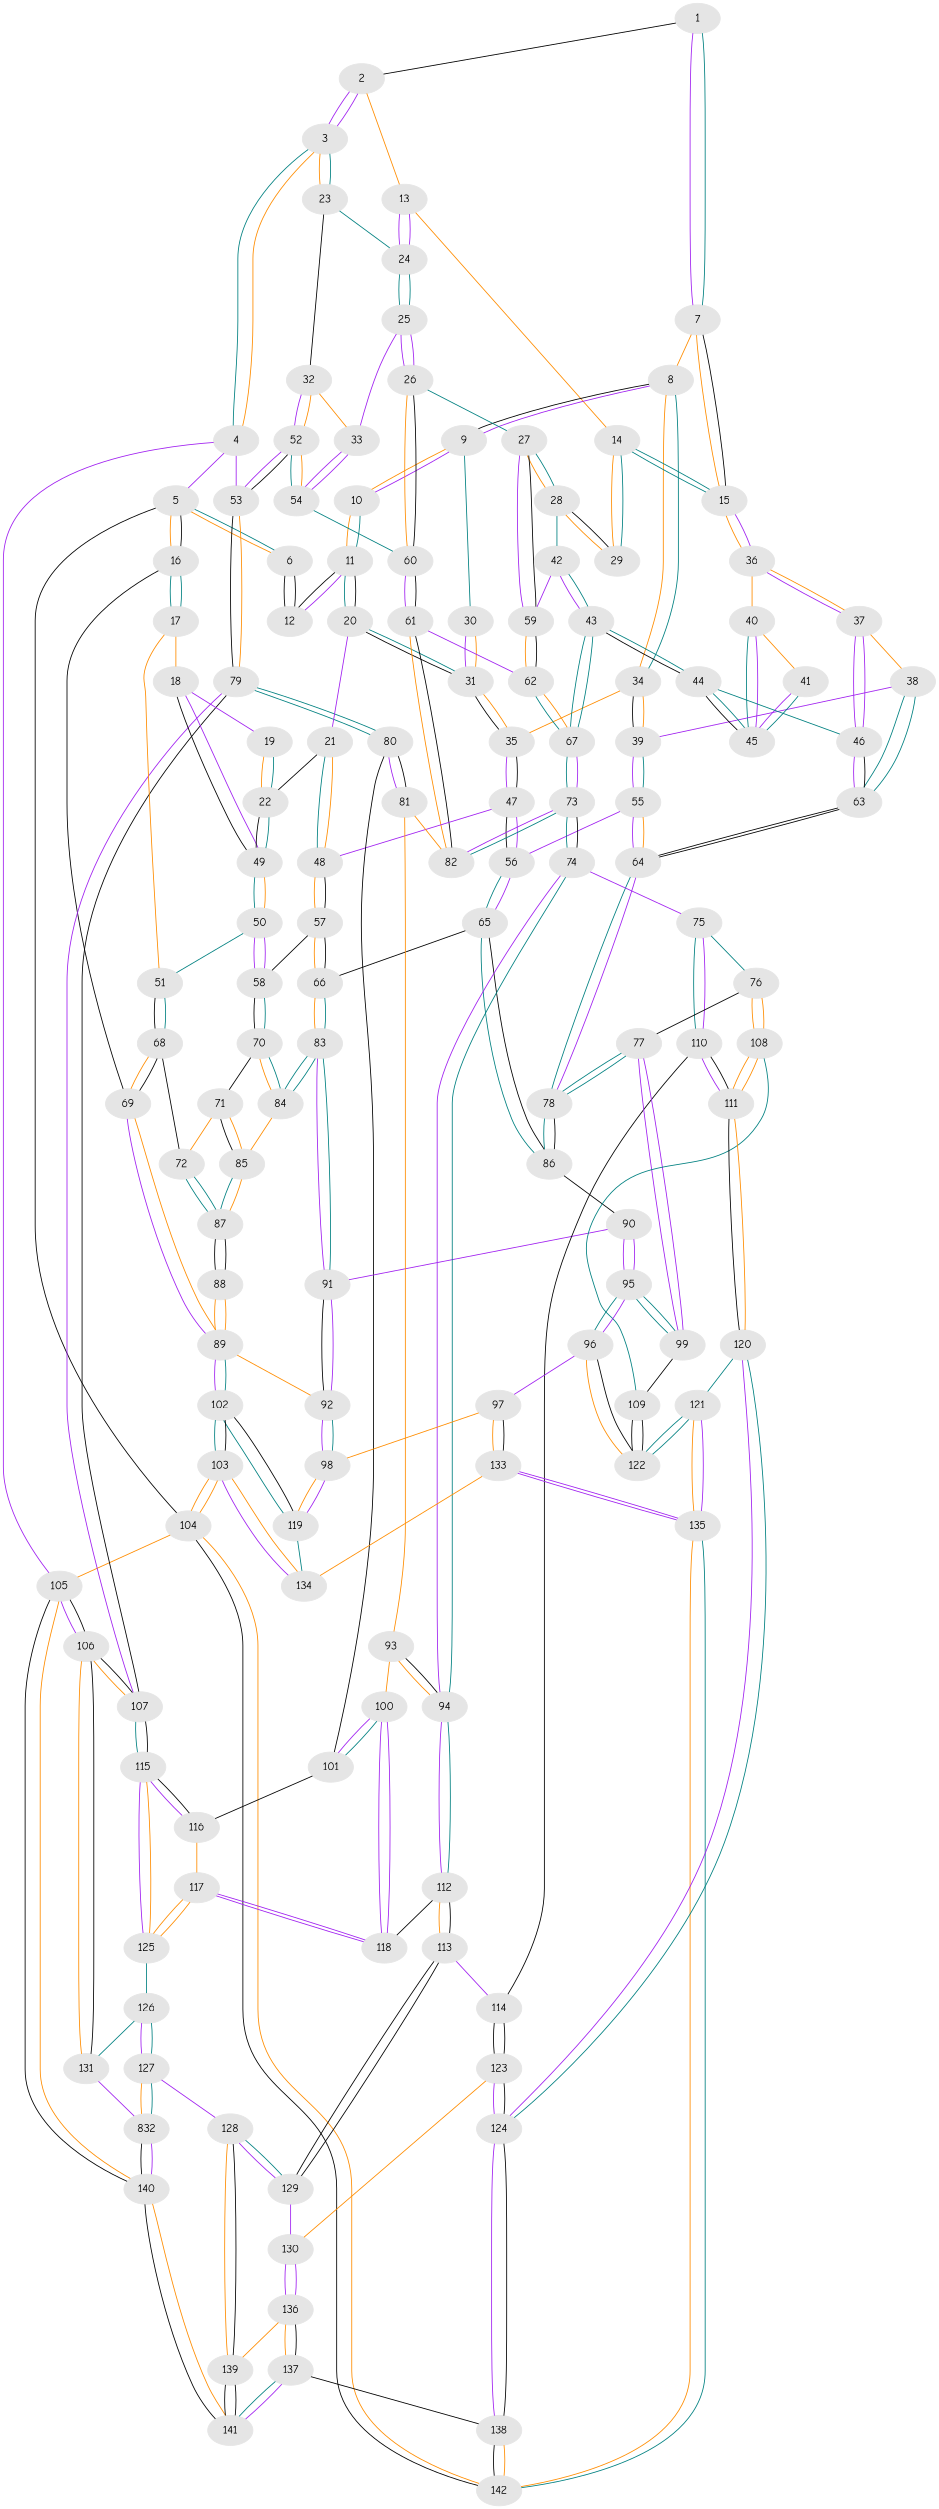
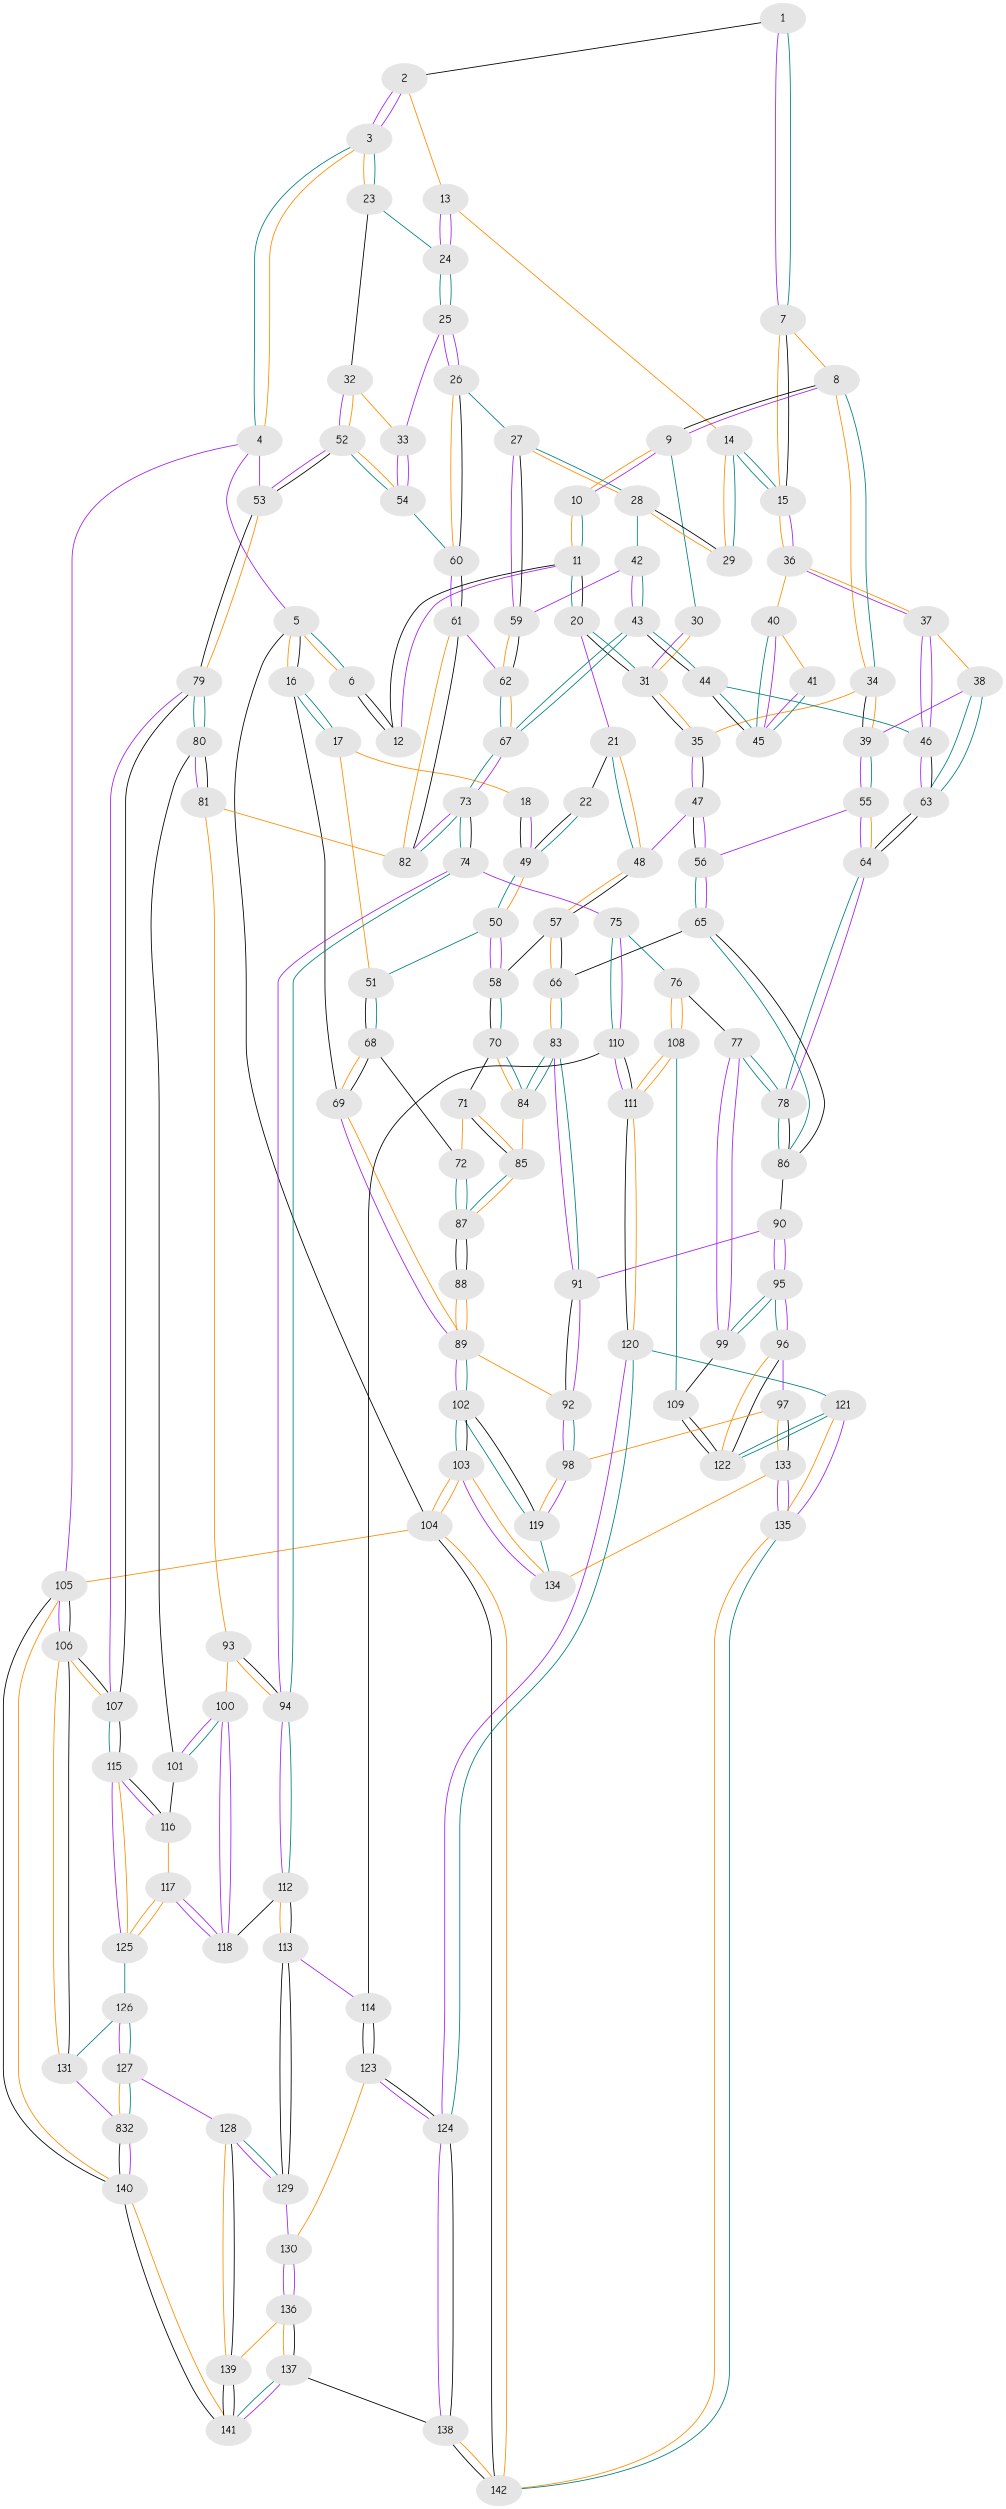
(270, 742) -> none
